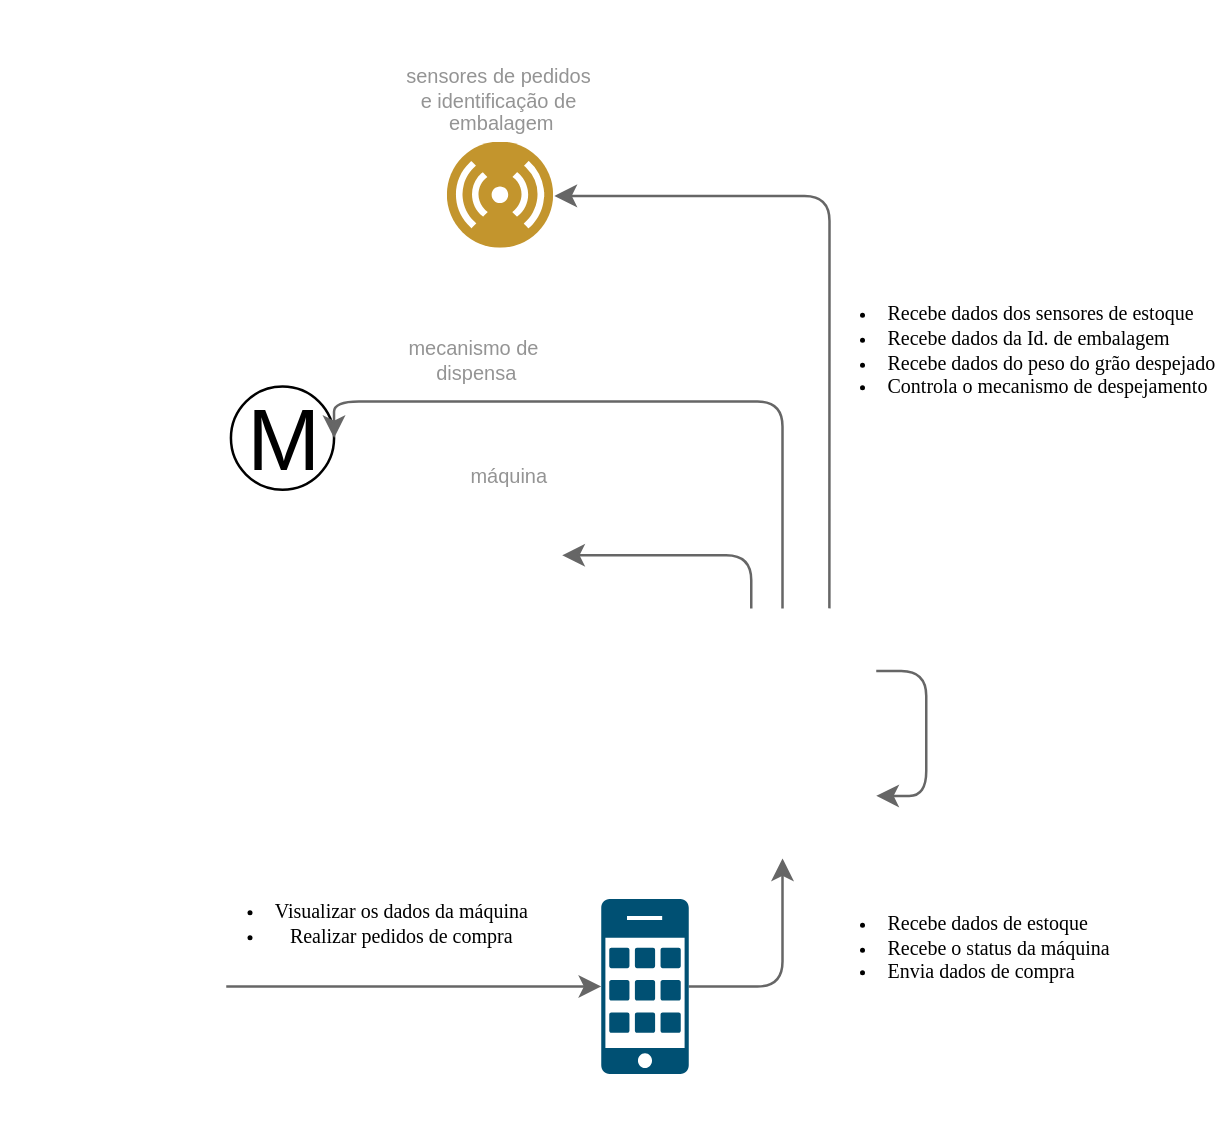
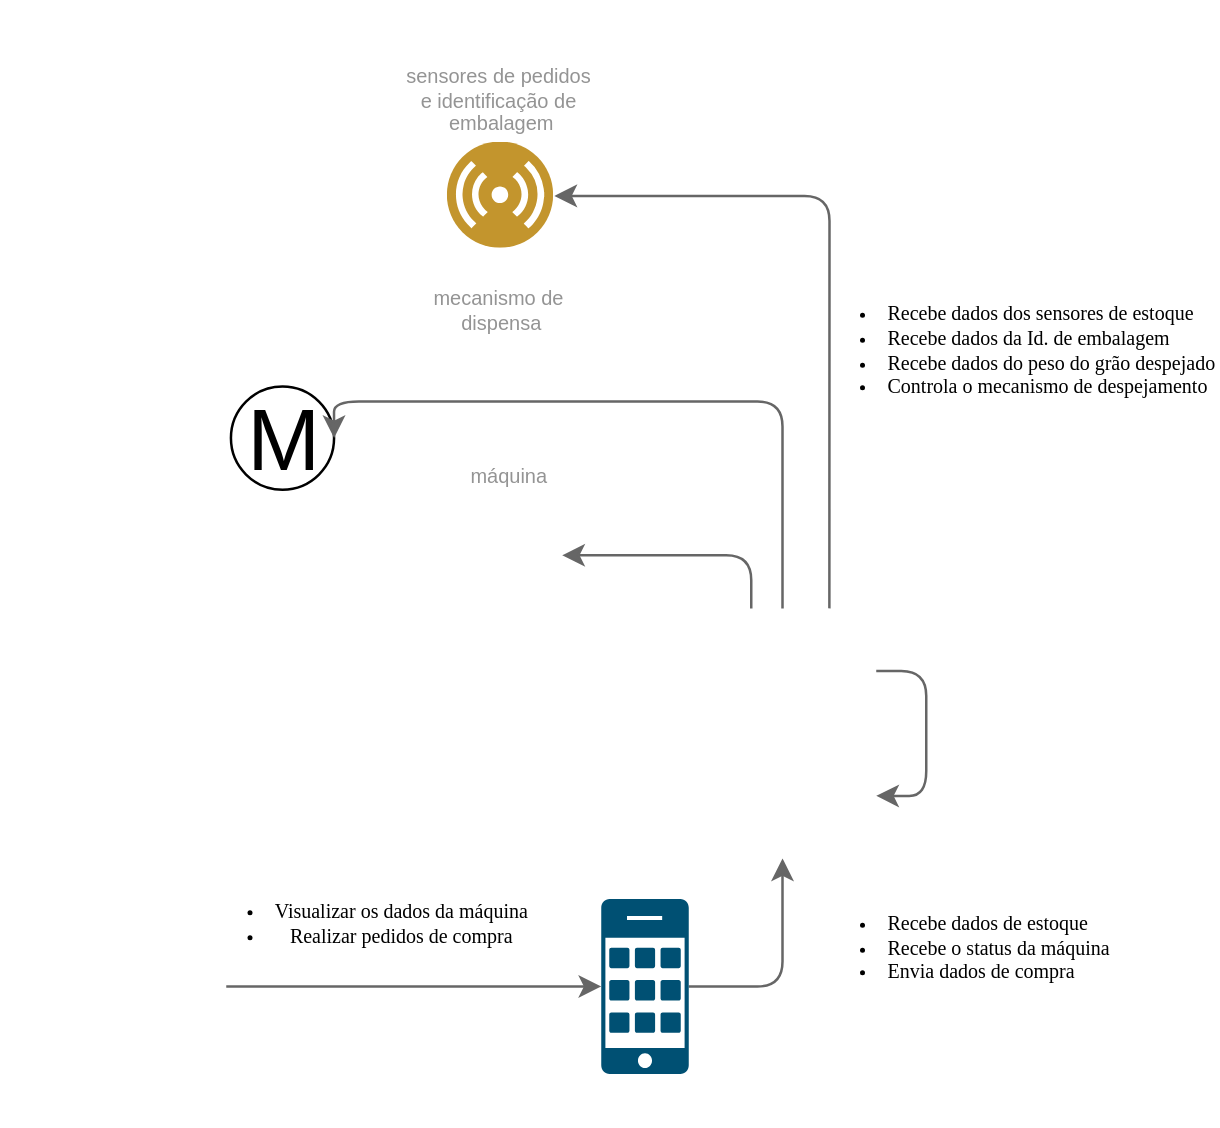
(476, 361) -> (501, 311)
